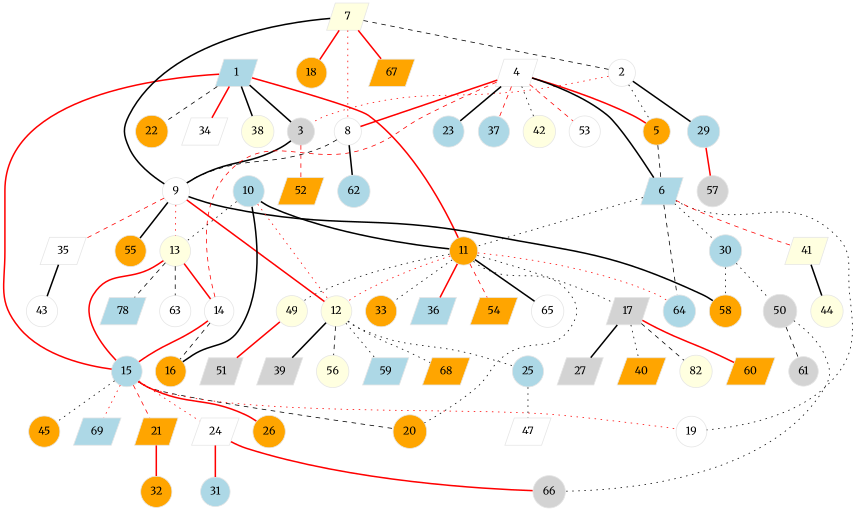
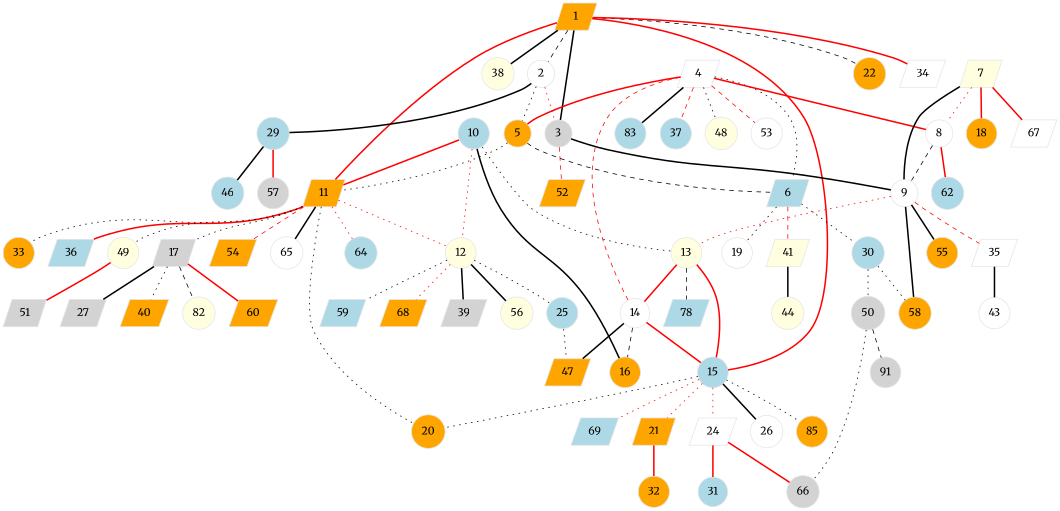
(486, 45) -> (558, 46)
(237, 73) -> (576, 17)
(392, 73) -> (1034, 133)
(605, 113) -> (782, 108)
(448, 132) -> (630, 133)
(539, 132) -> (721, 133)
(351, 160) -> (943, 162)
none -> (228, 193)
(560, 222) -> (427, 174)
(353, 233) -> (401, 162)
(252, 248) -> none
(670, 250) -> none
(464, 251) -> (324, 193)
(175, 311) -> none
(335, 341) -> (488, 283)
none -> (603, 341)
(393, 345) -> (433, 282)
(803, 371) -> (885, 372)
(197, 401) -> (739, 402)
(142, 402) -> (685, 401)
(406, 410) -> none
(271, 411) -> (572, 403)
(44, 432) -> (812, 432)
(269, 432) -> (767, 432)
(528, 432) -> (568, 372)
